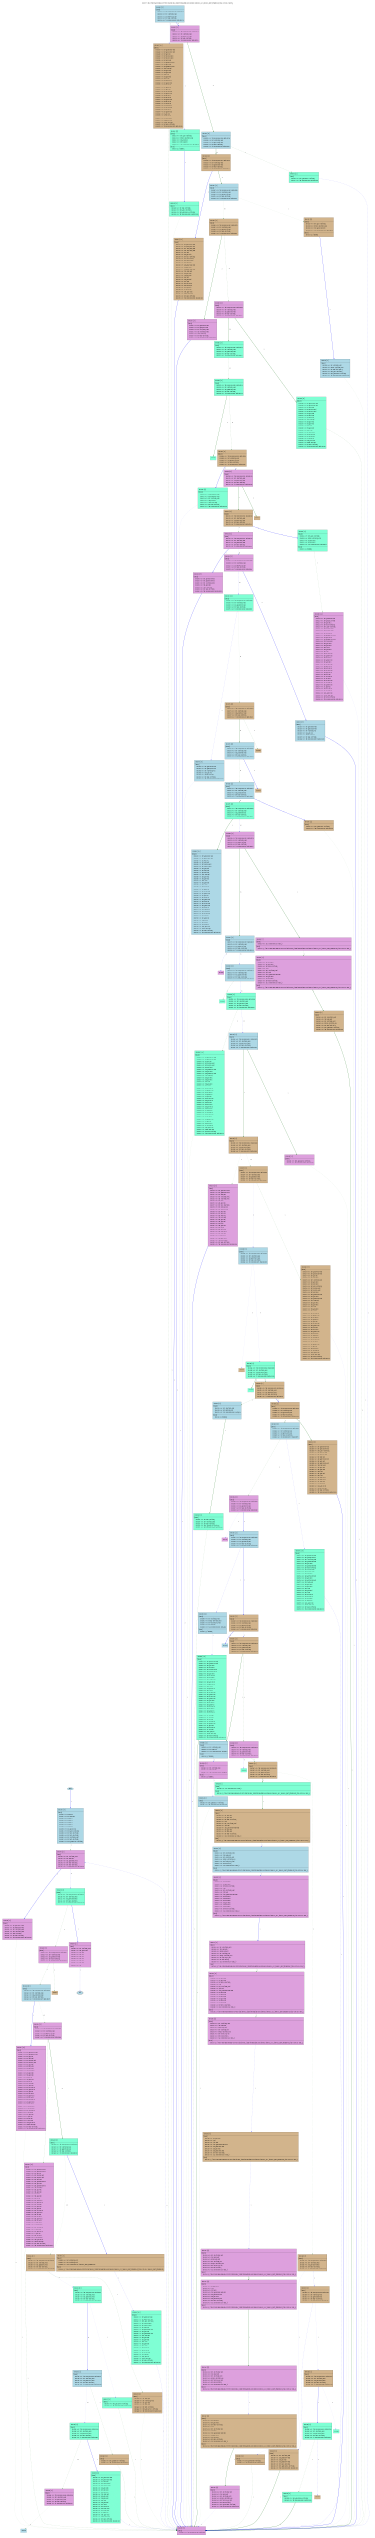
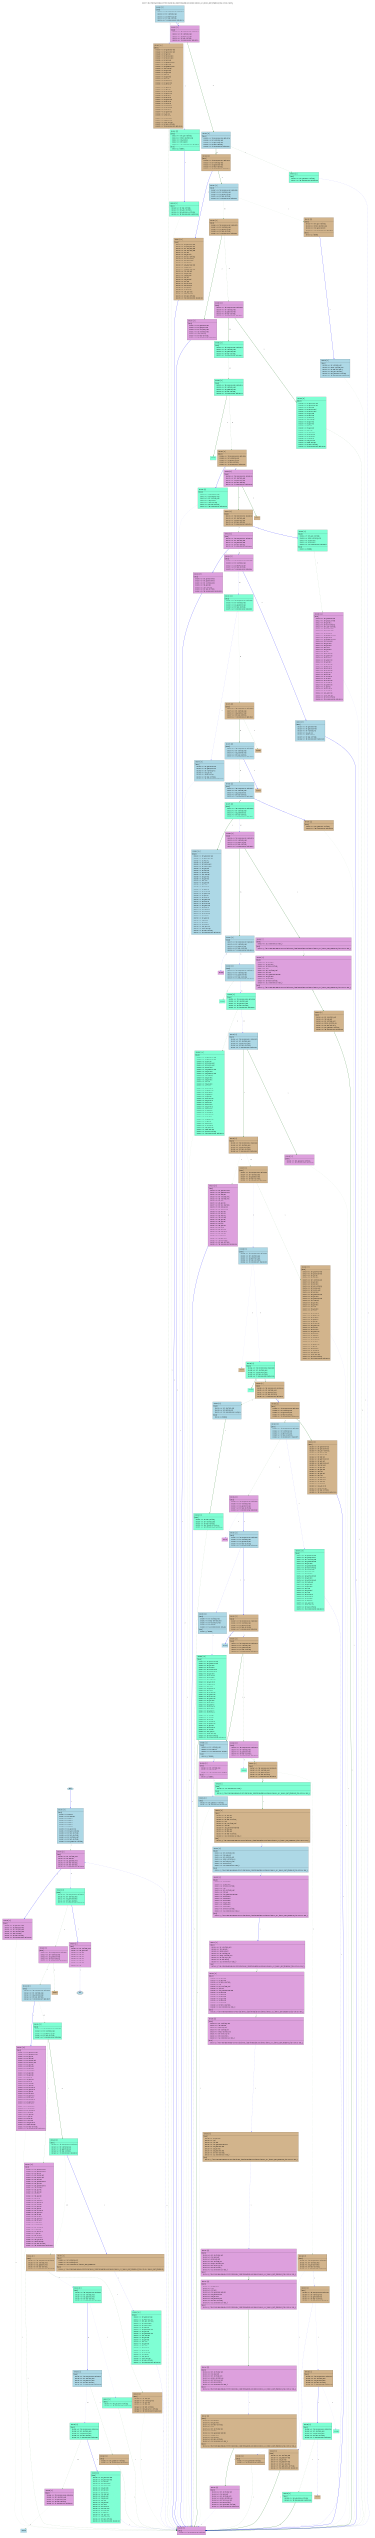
(47, 2031) -> (47, 2031)
